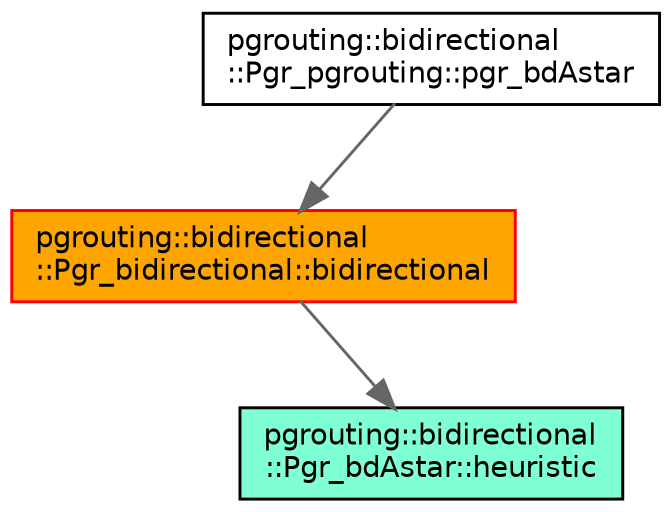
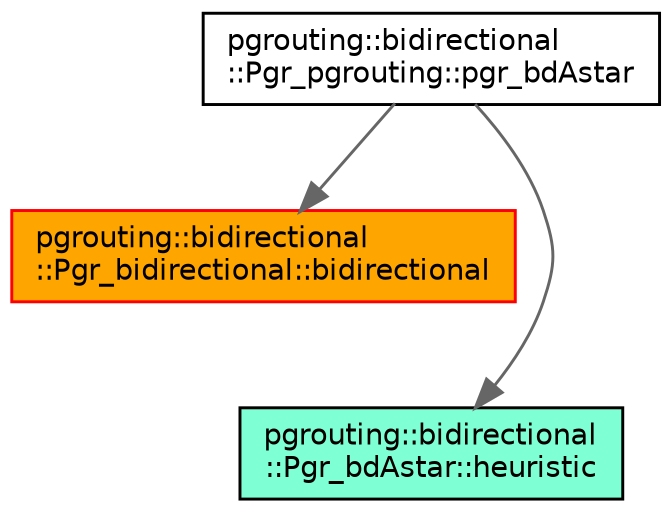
(338, 344) -> (551, 241)
